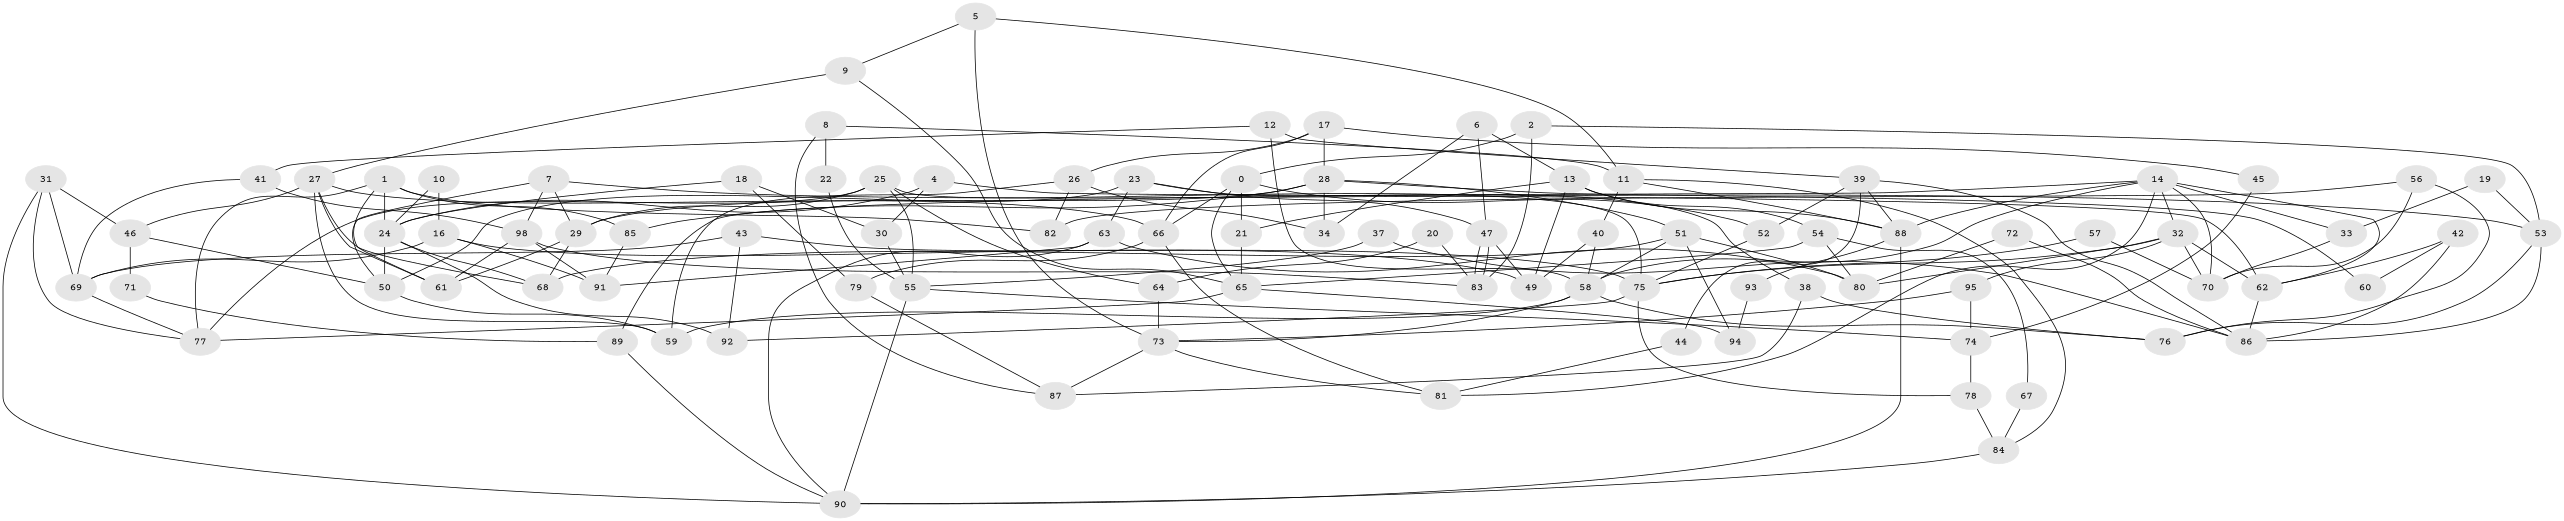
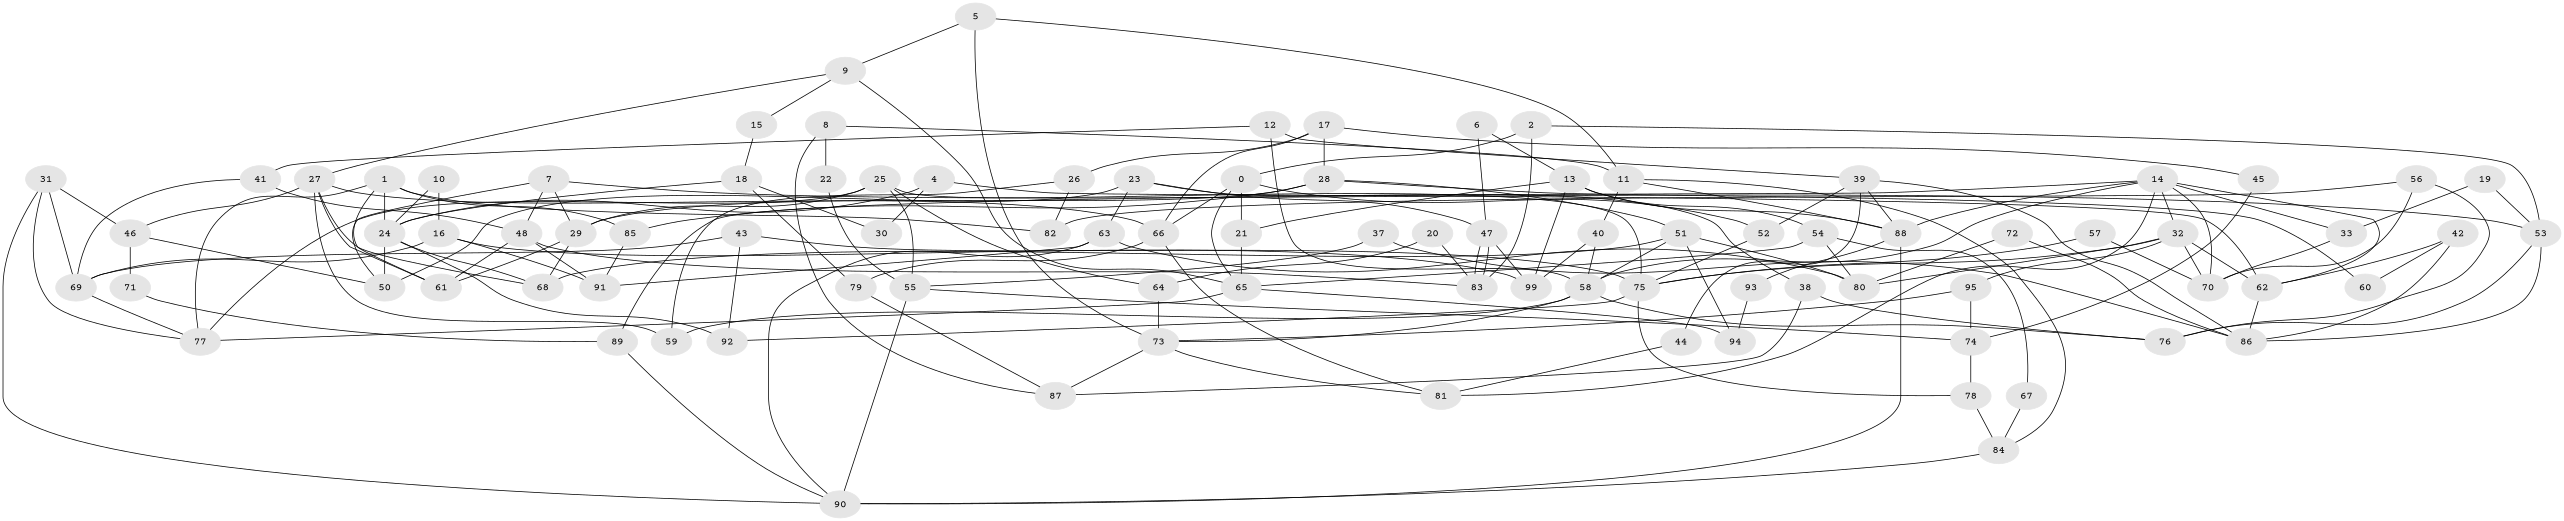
none -> (757, 125)
(522, 233) -> (522, 233)
(1324, 233) -> none
(896, 260) -> none
(1531, 288) -> (1531, 288)
(528, 314) -> none
